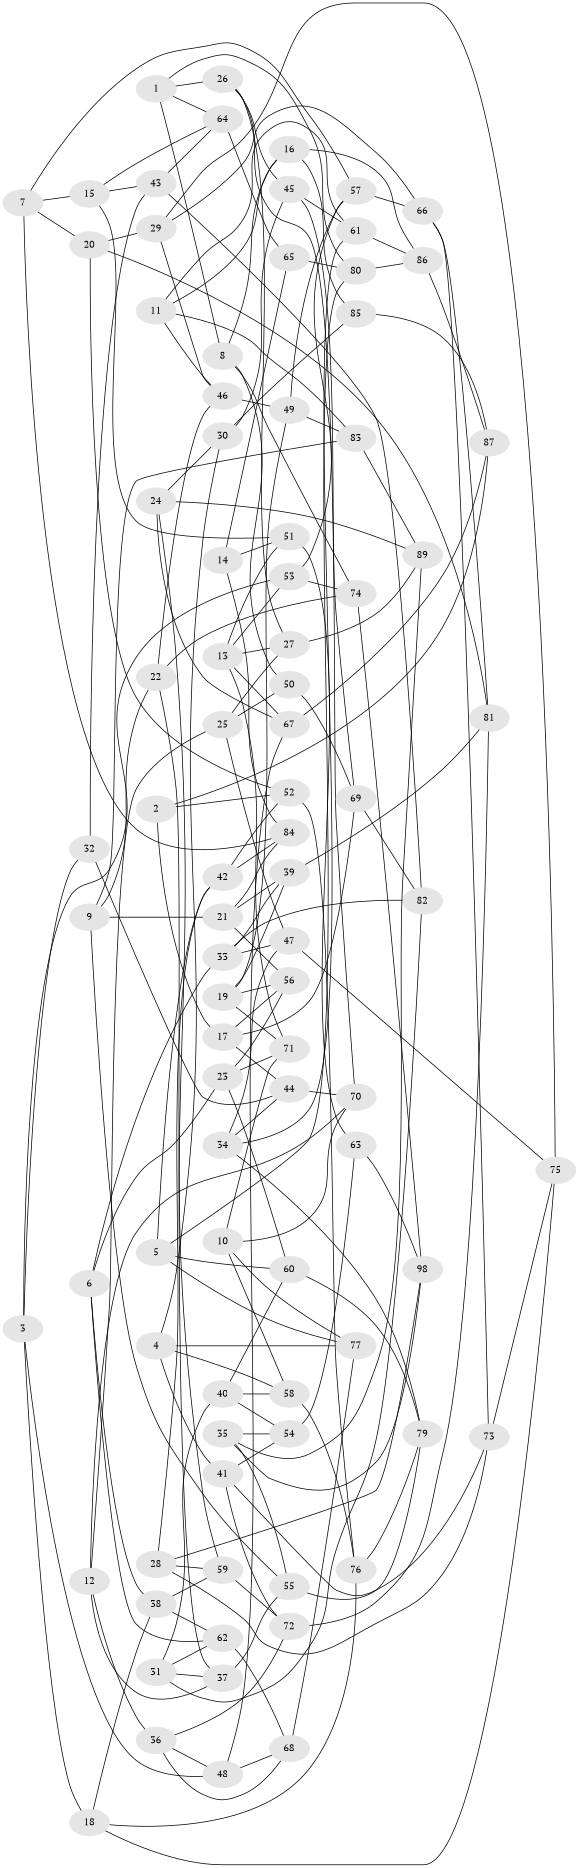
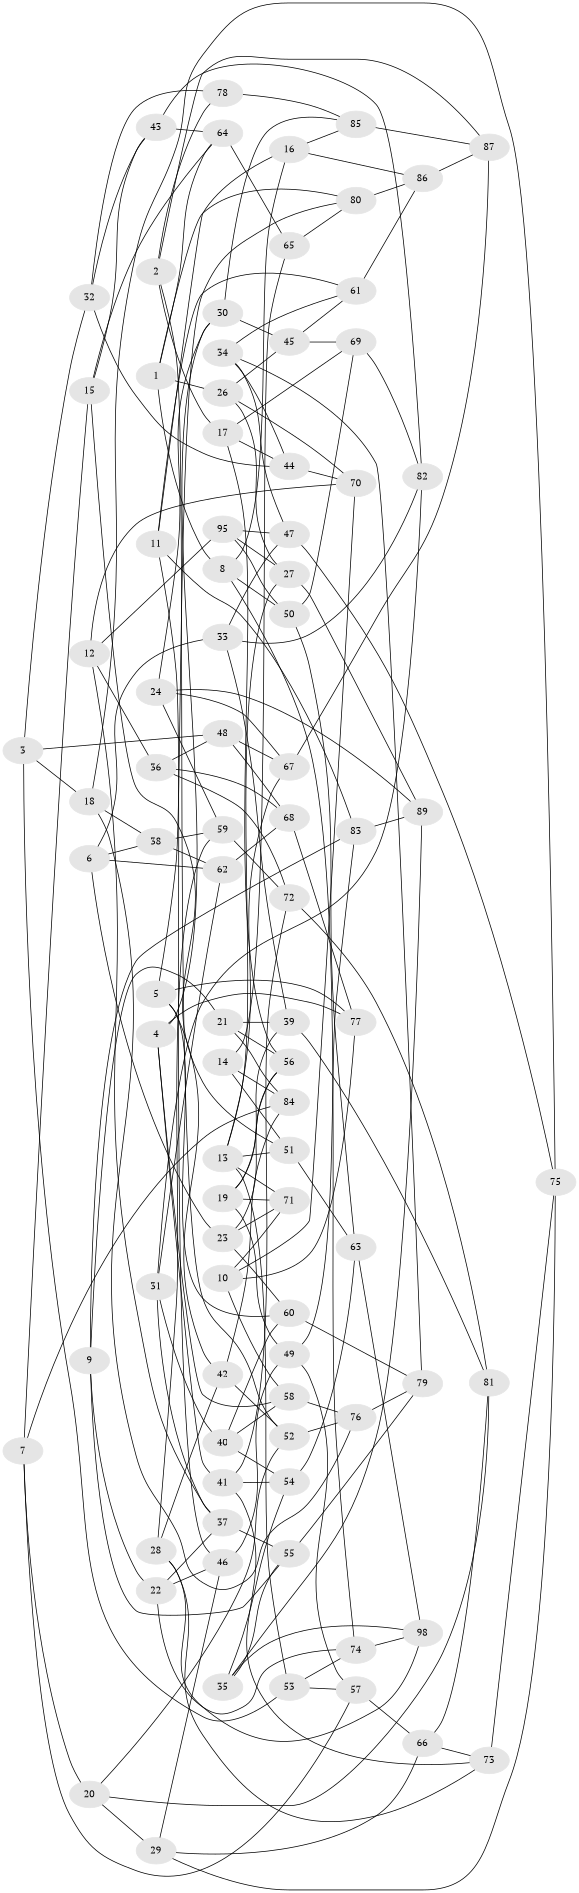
none -> (223, 93)
(223, 725) -> (223, 529)
none -> (330, 822)
